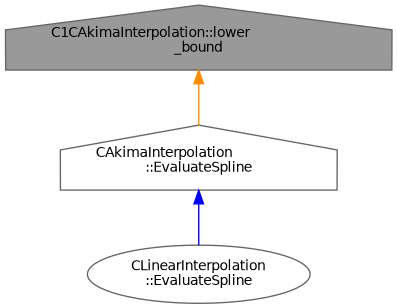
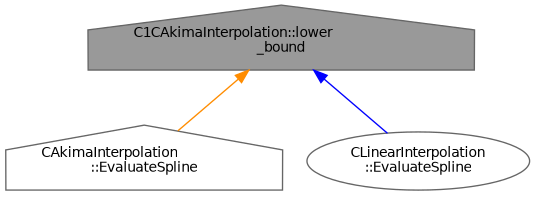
(199, 225) -> (356, 106)
